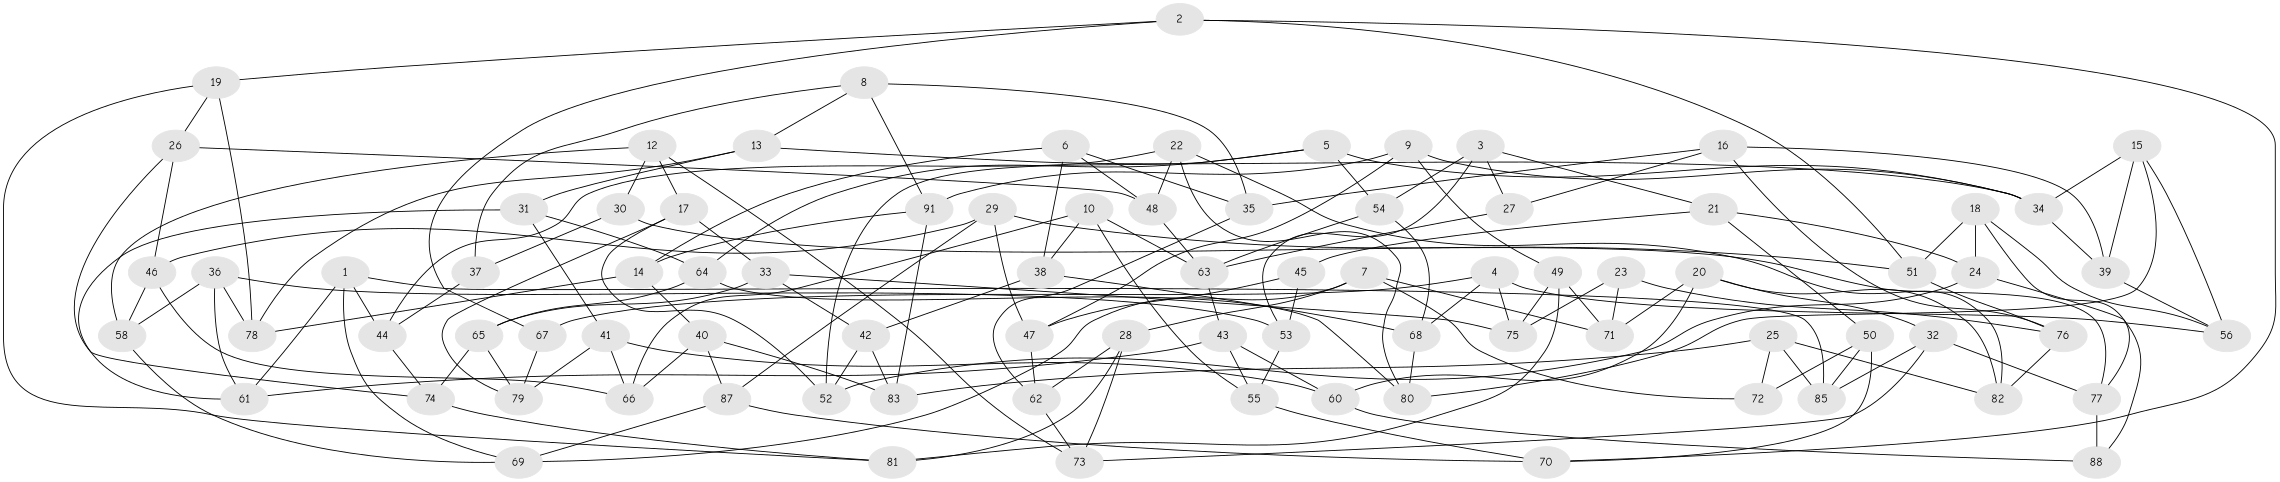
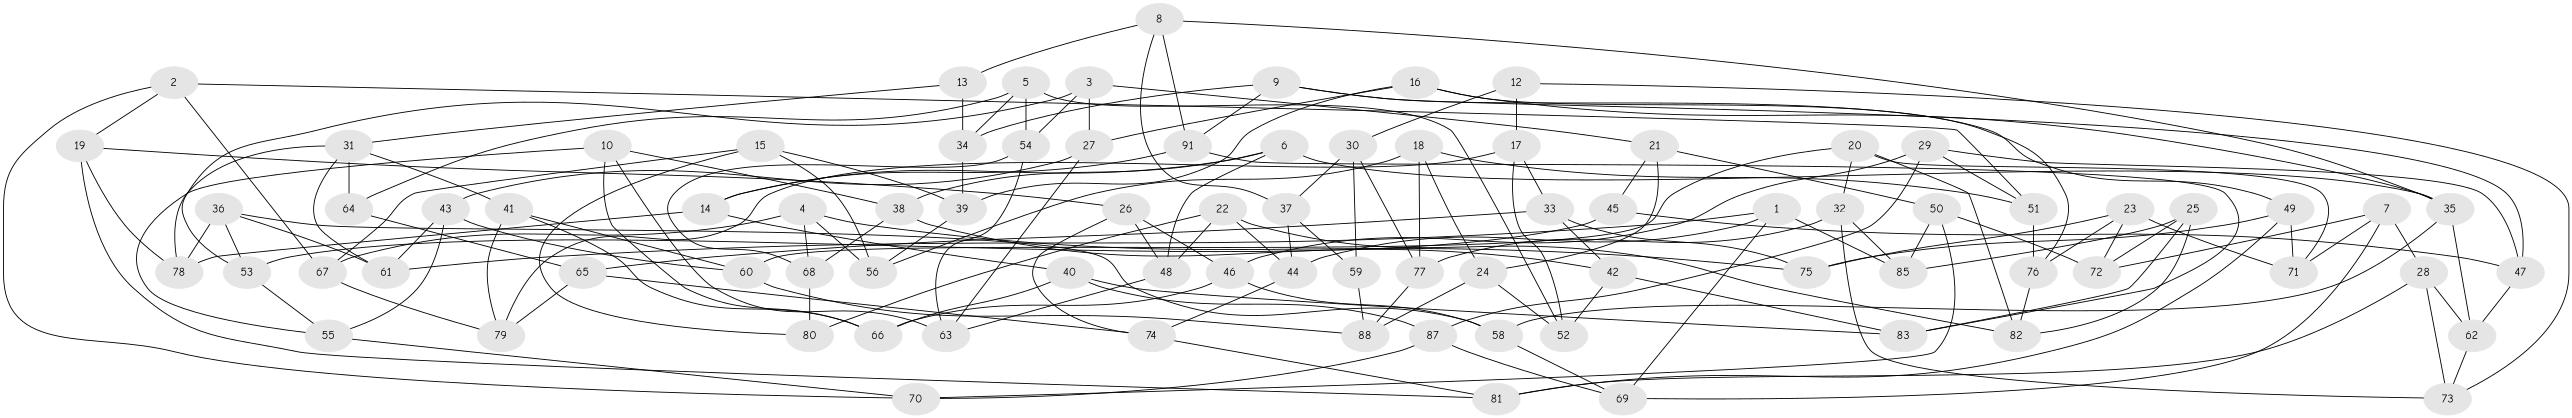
(334, 178) -> (1986, 310)
(2088, 178) -> (525, 177)
(475, 186) -> (220, 168)
none -> (2112, 243)
none -> (1357, 273)
(1070, 297) -> none
(1214, 304) -> (921, 183)
